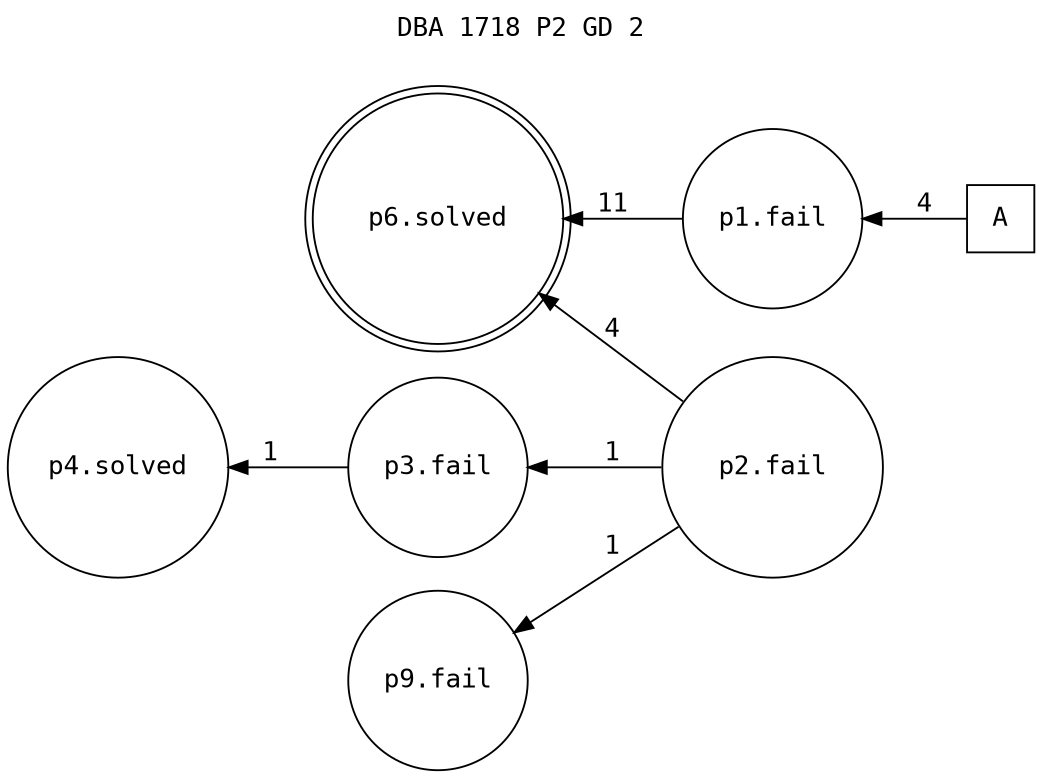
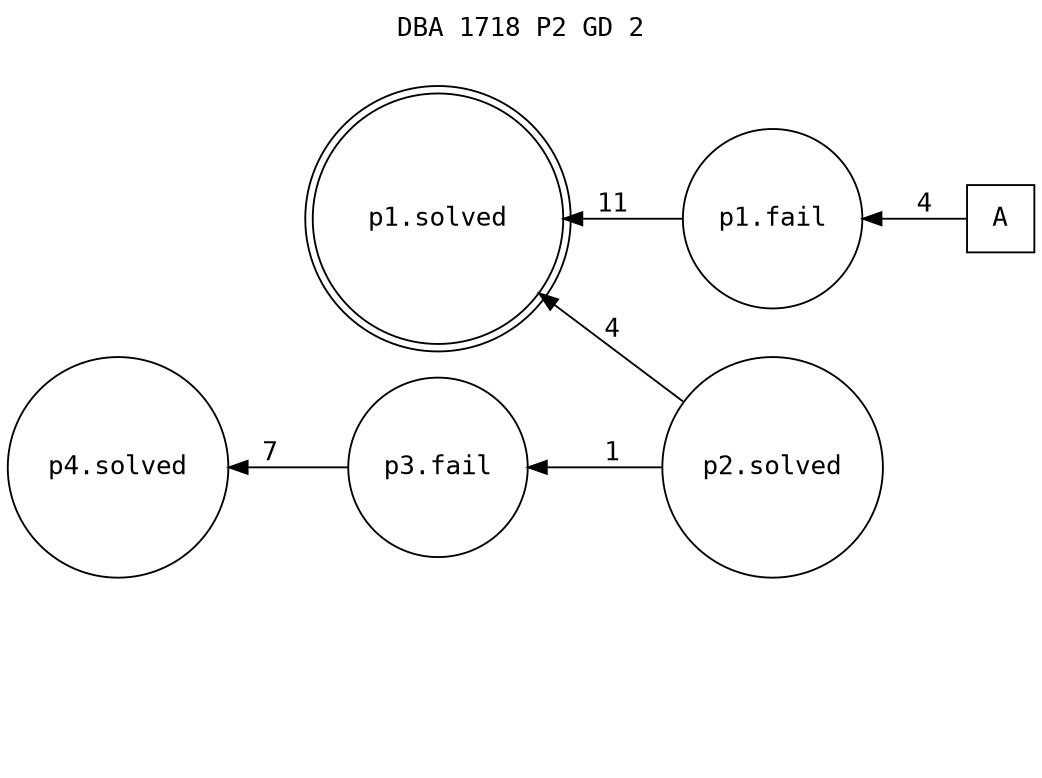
(438, 219) -> (438, 219)
(271, 453) -> (271, 453)
(773, 467) -> (773, 467)
(438, 680) -> none
